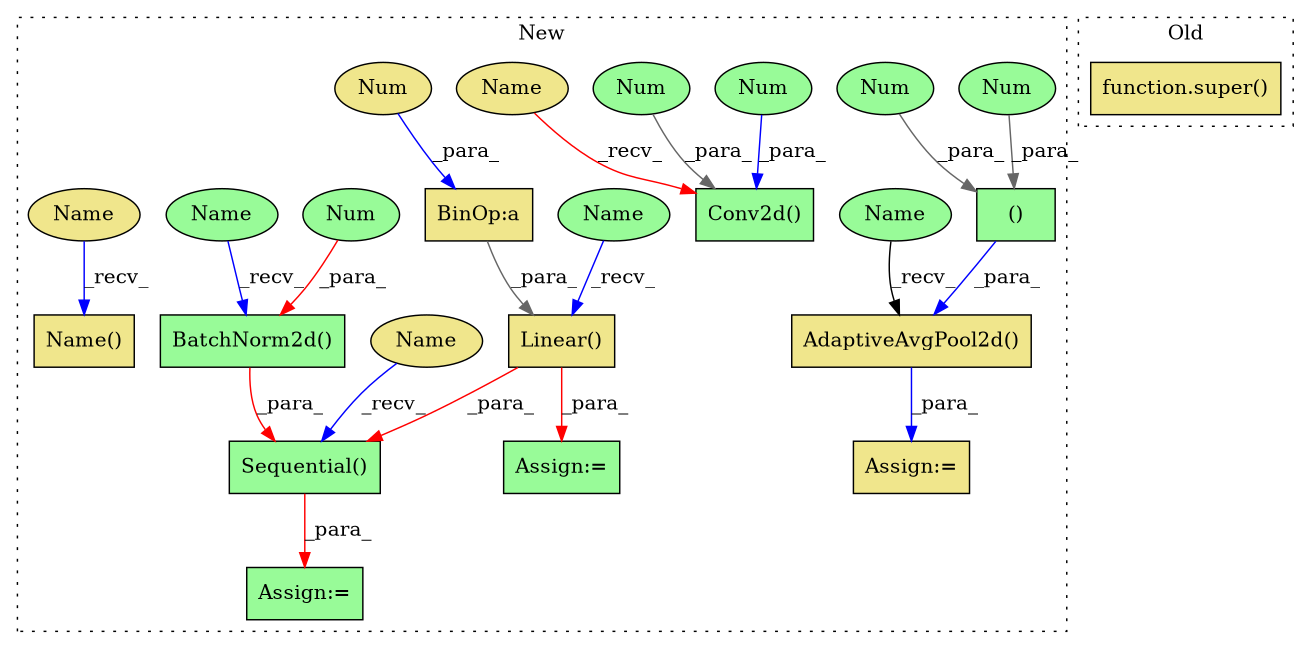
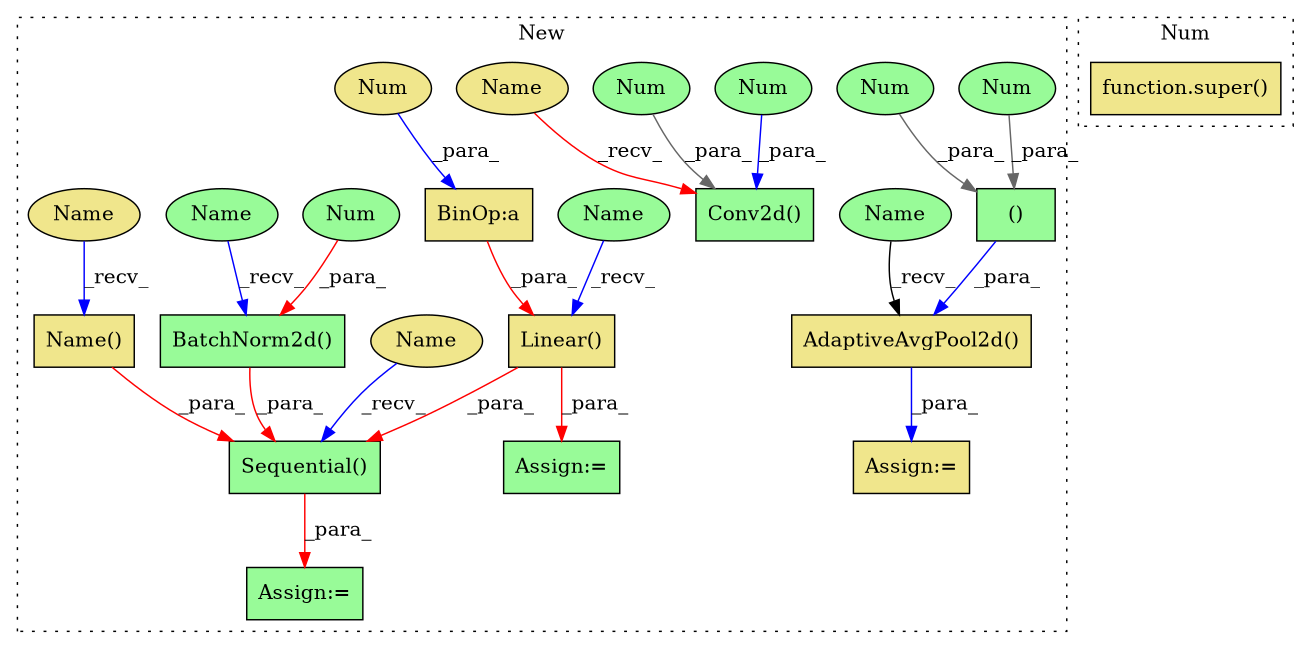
(1186, 34) -> (1186, 34)
(502, 274) -> (502, 274)
none -> (163, 406)
